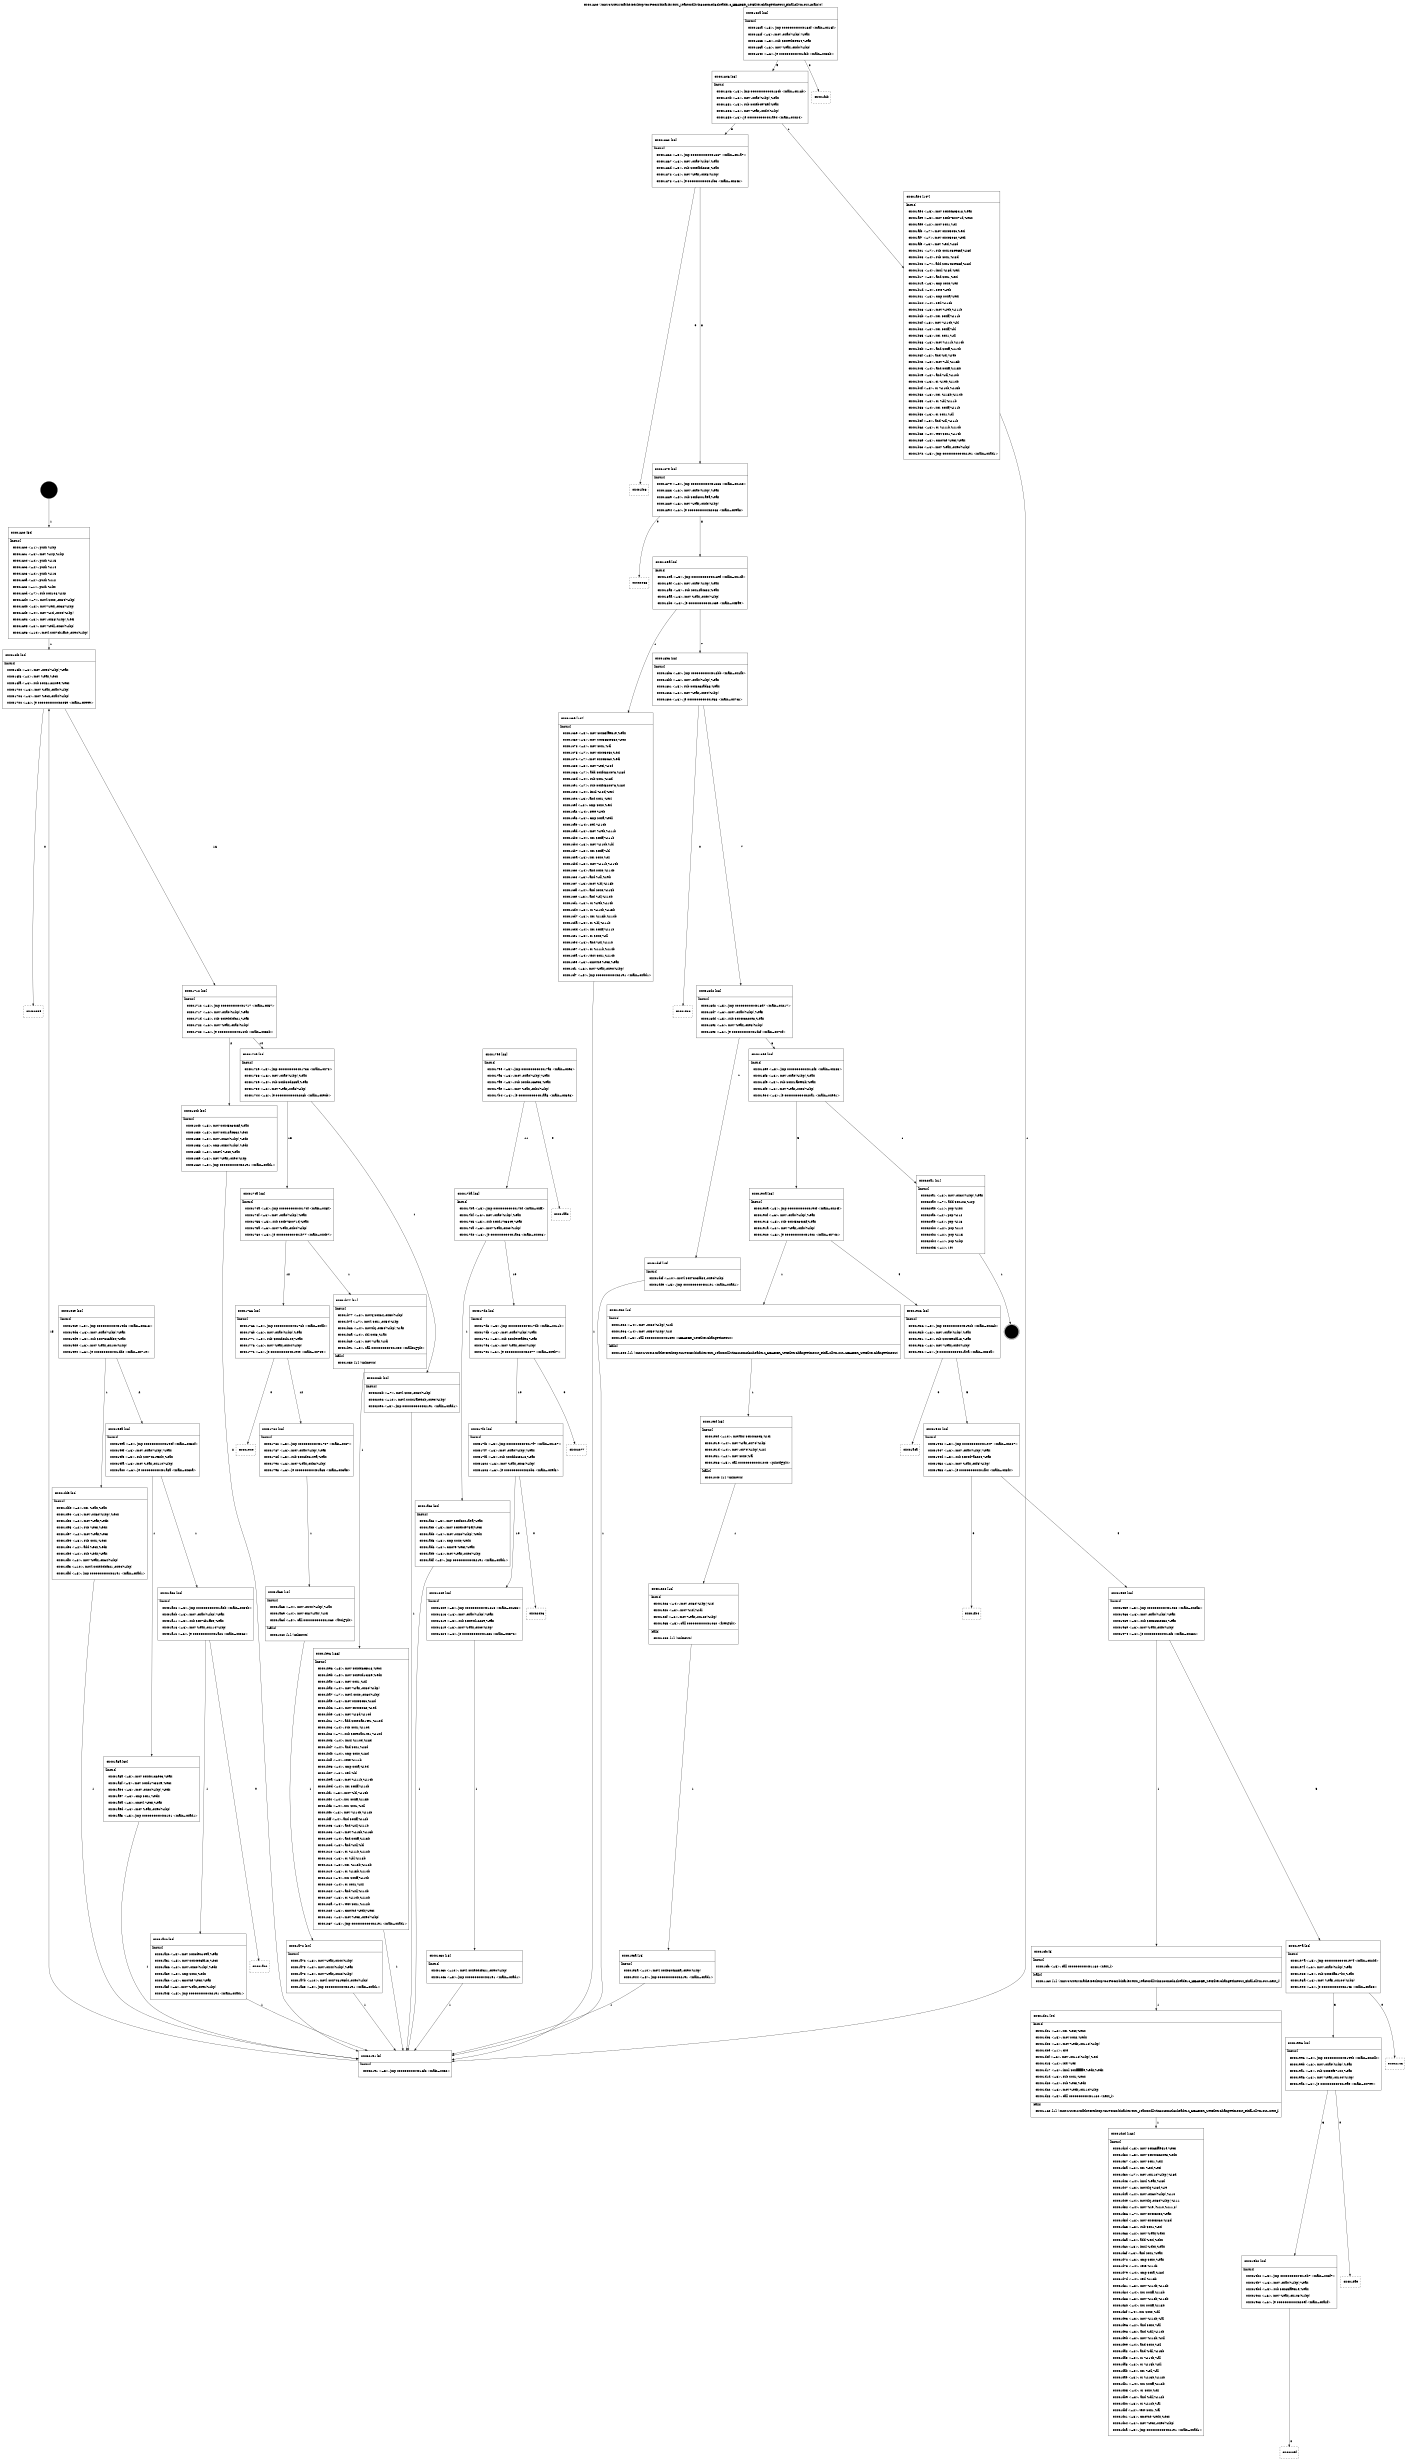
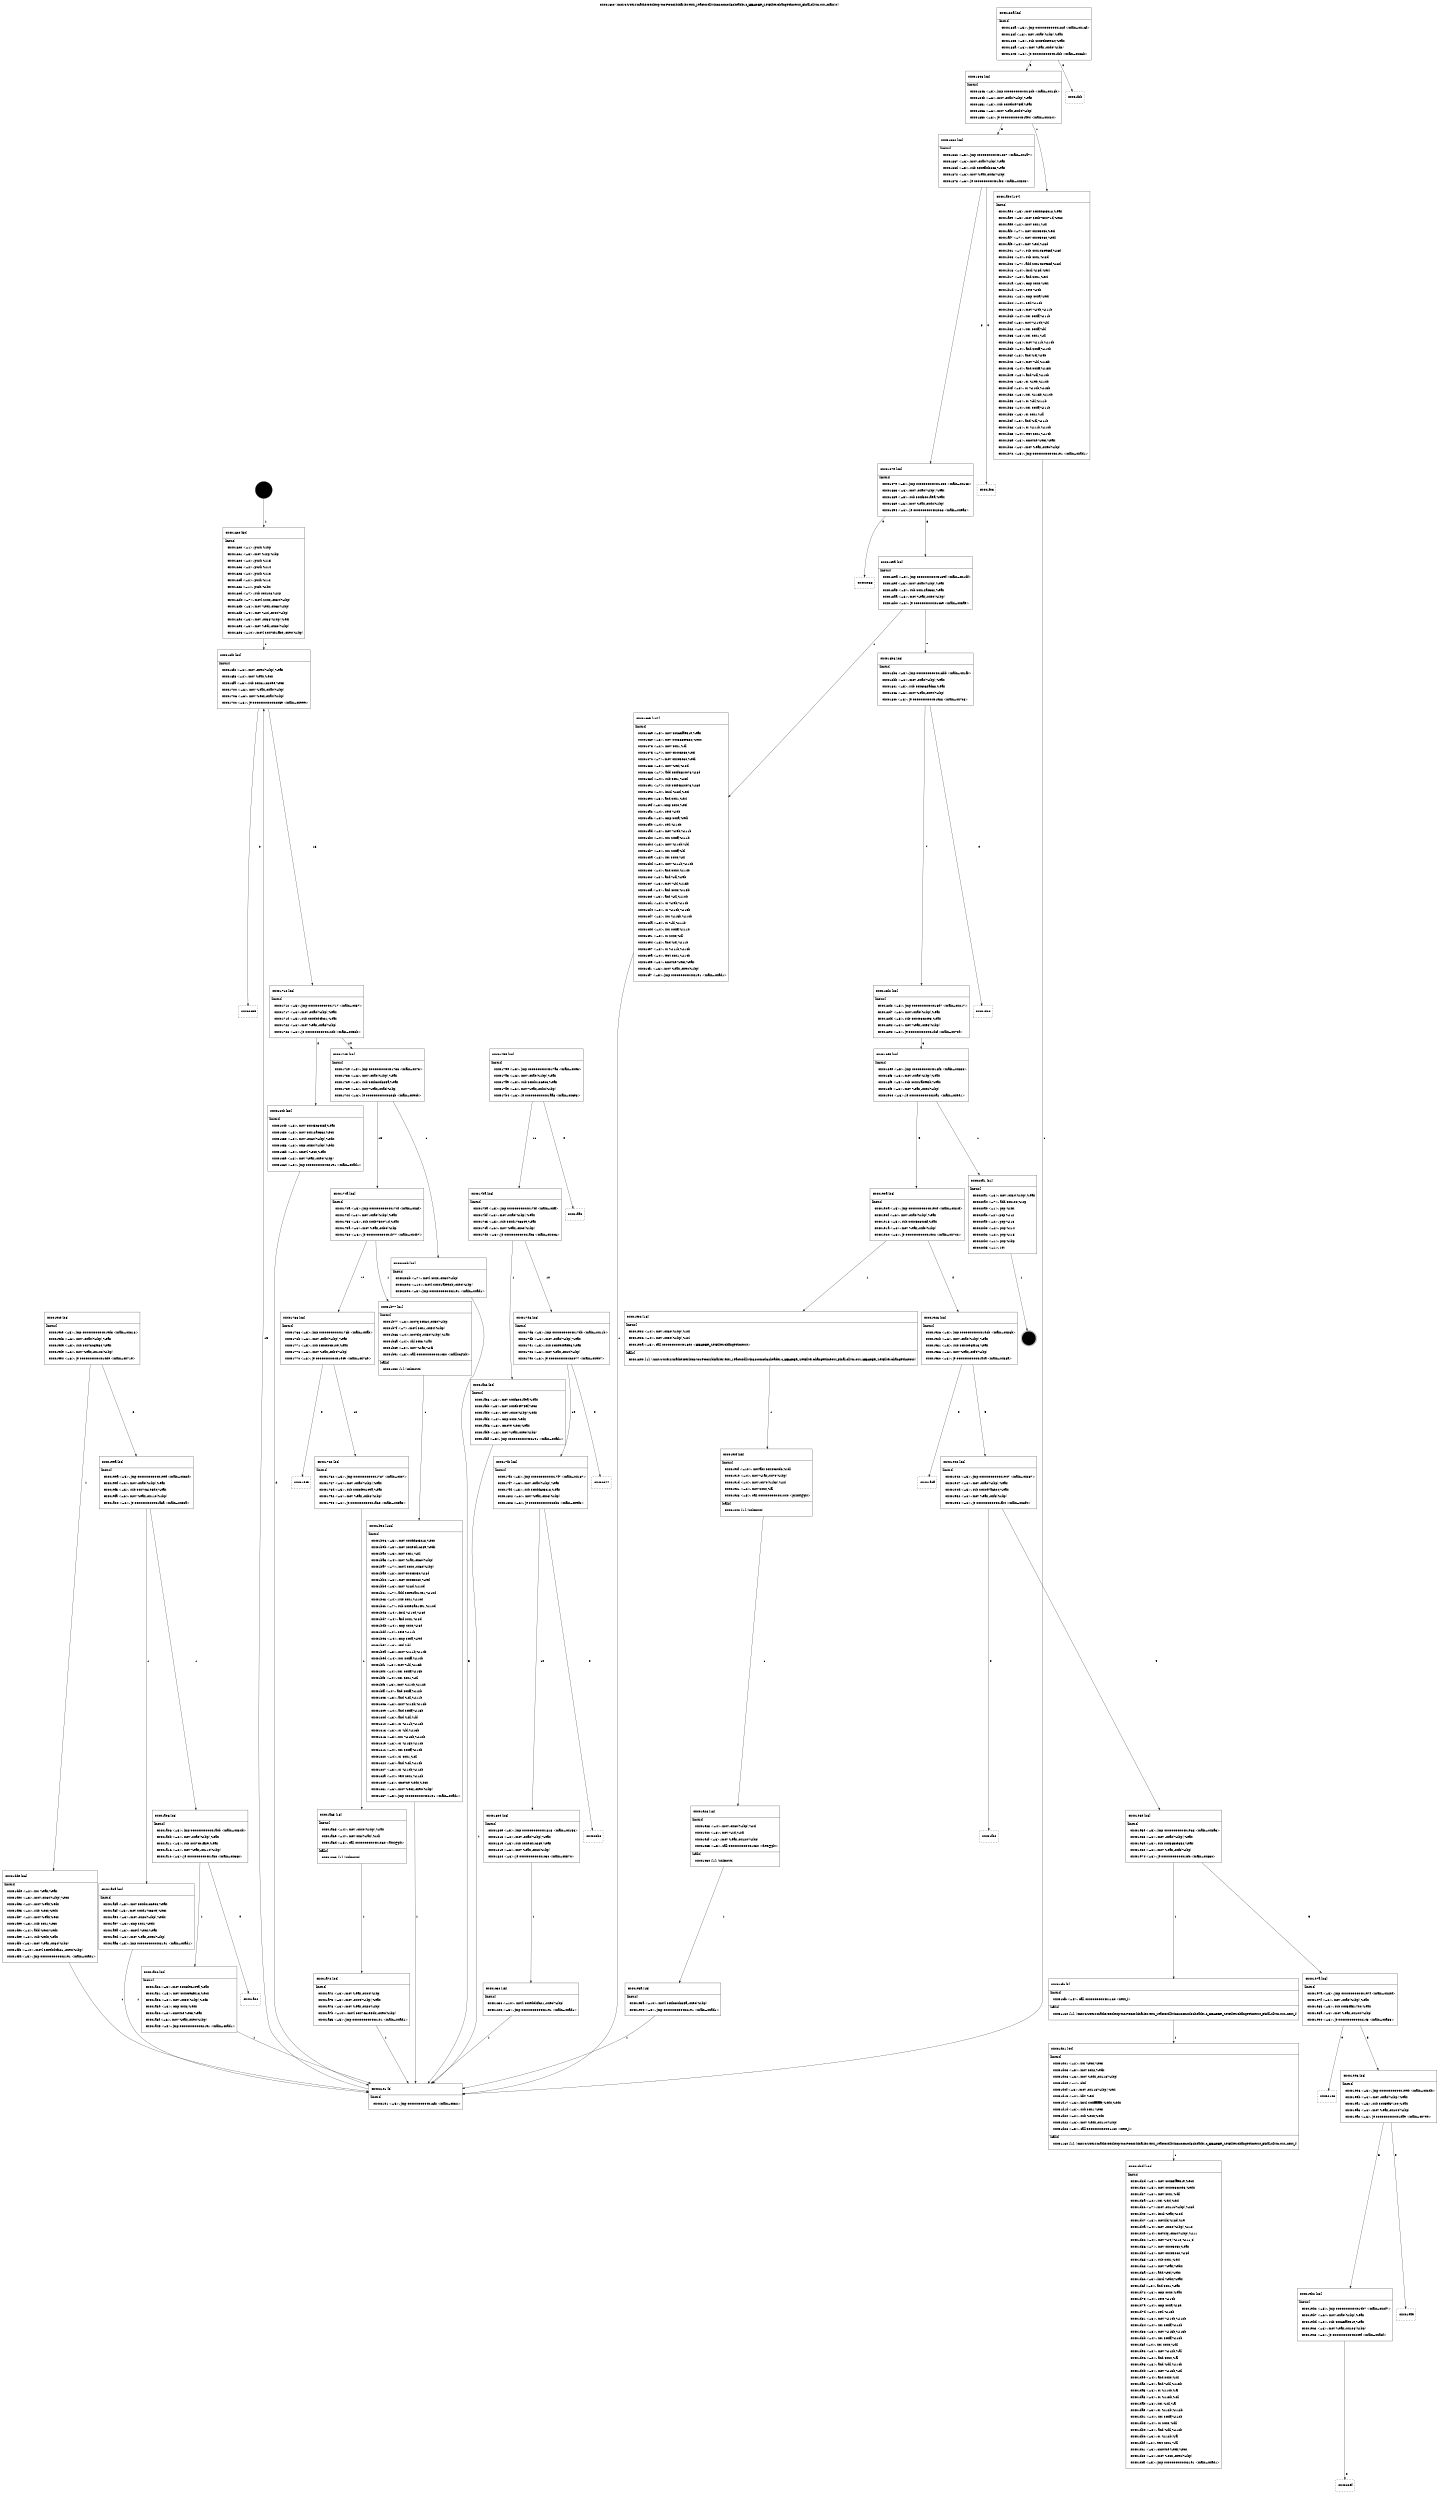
(693, 1274) -> none
(413, 1614) -> (469, 1661)
